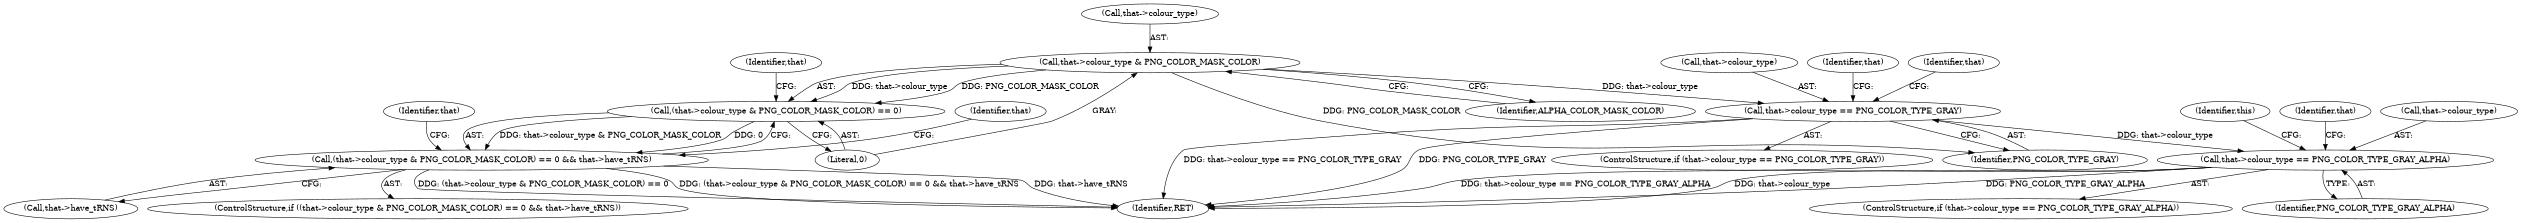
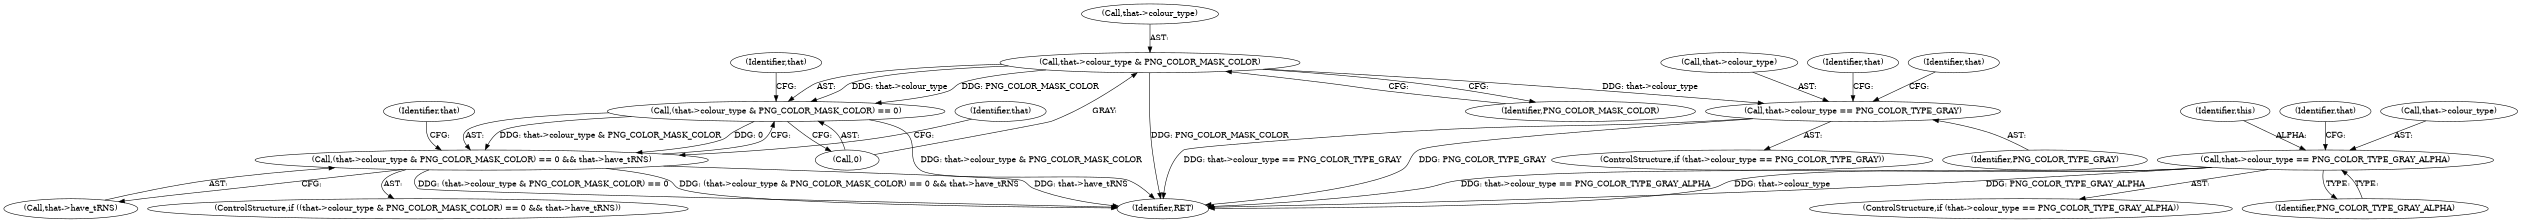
(1580, 111) -> (1580, 111)
(1947, 135) -> none
(2085, 135) -> none
(2293, 136) -> (2293, 136)
(1565, 148) -> (1151, 133)
(847, 160) -> (847, 160)
none -> (1029, 177)
(2368, 184) -> (2368, 184)
